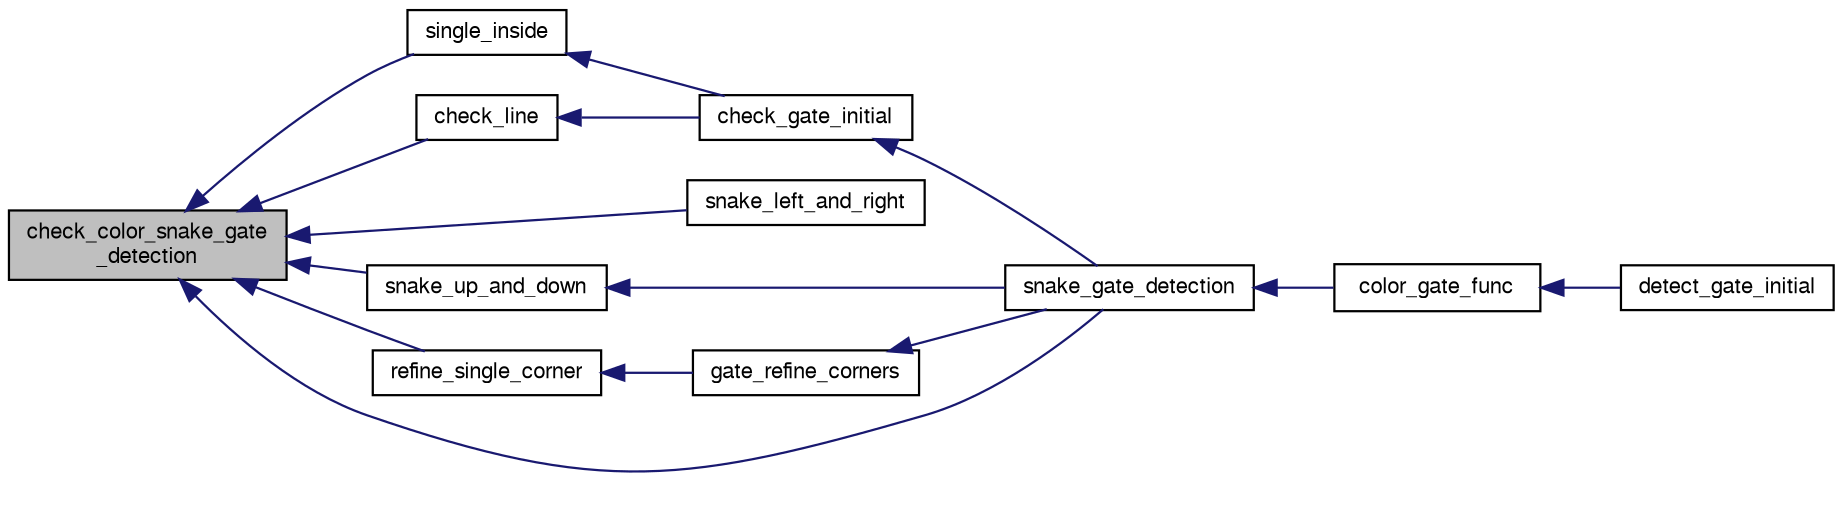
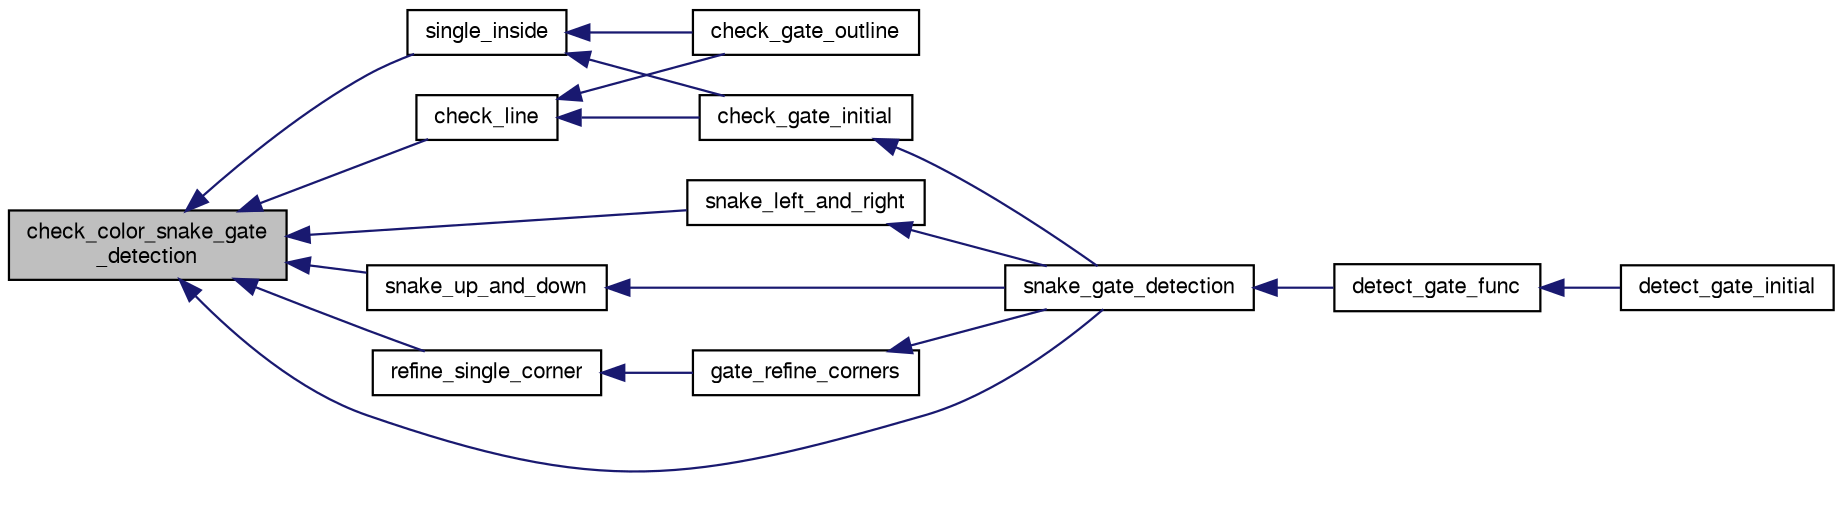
none -> (806, 32)
none -> (979, 248)
(1437, 288) -> (1437, 288)
